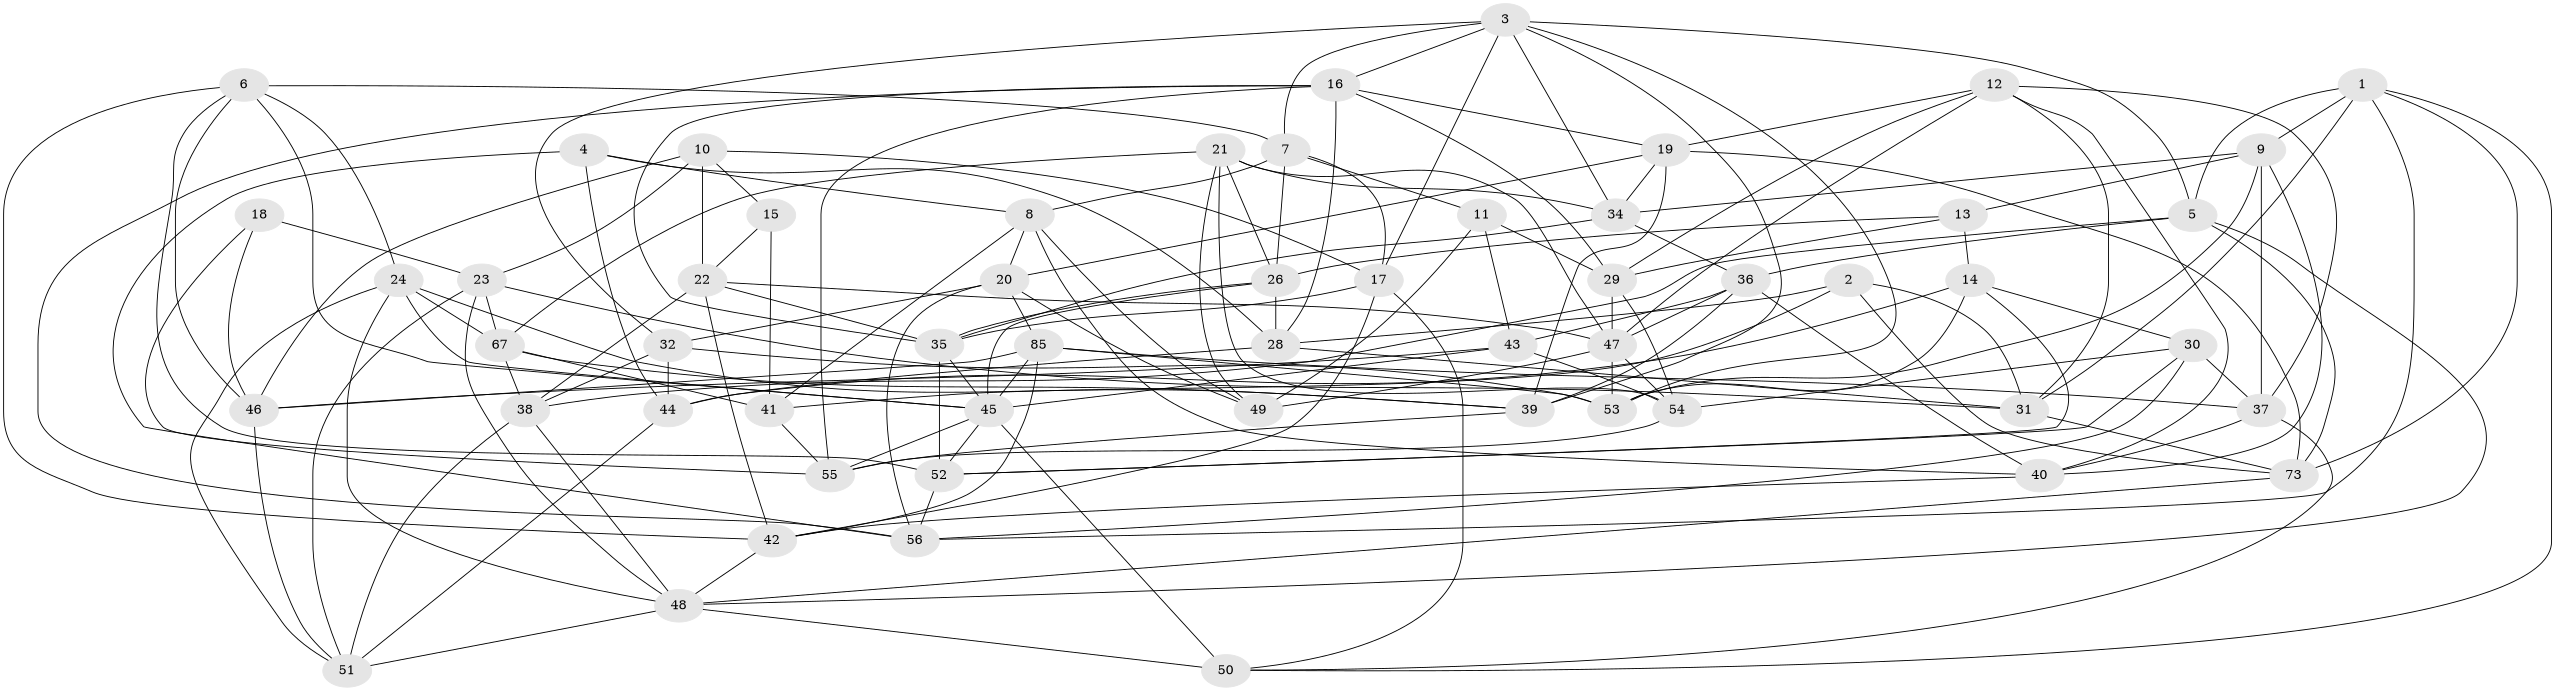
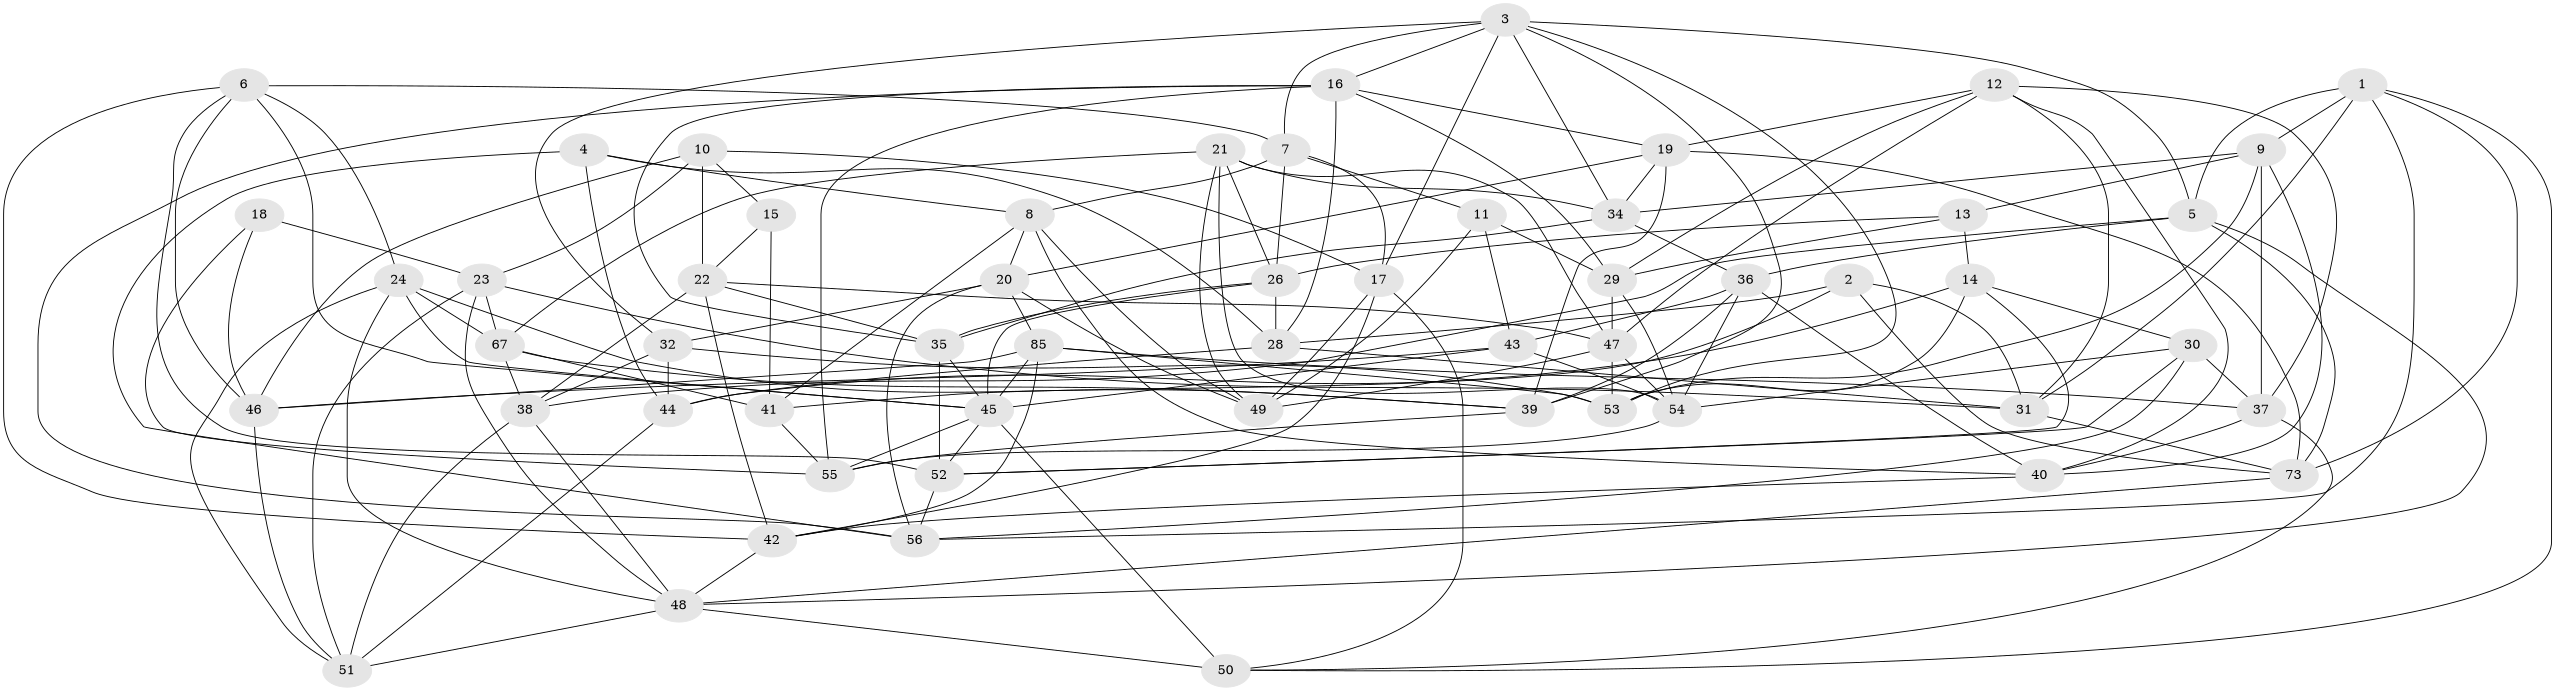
(1159, 312) -> (1336, 332)
(1674, 315) -> (1718, 333)
